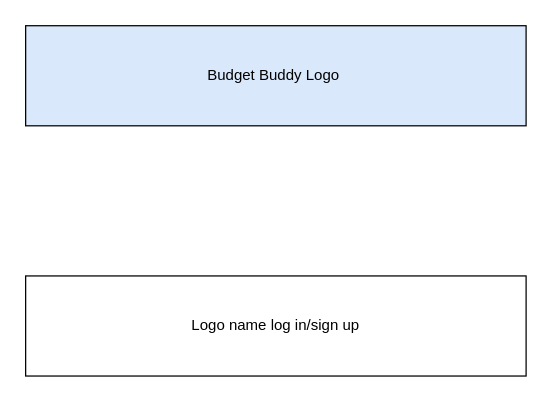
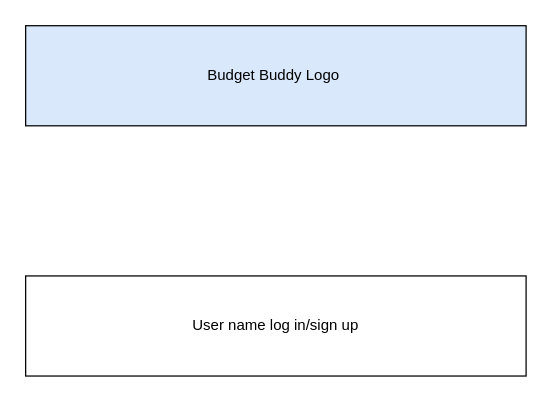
(276, 326) -> (276, 326)
